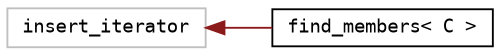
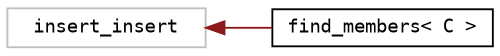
(107, 28) -> (107, 28)
